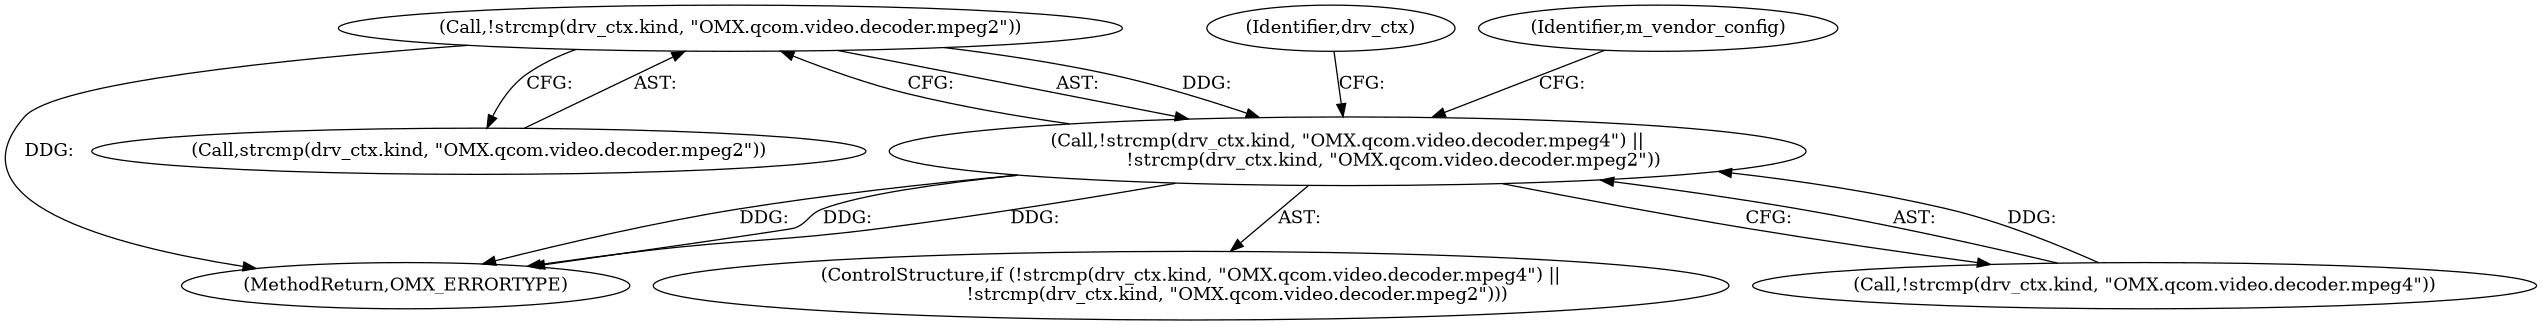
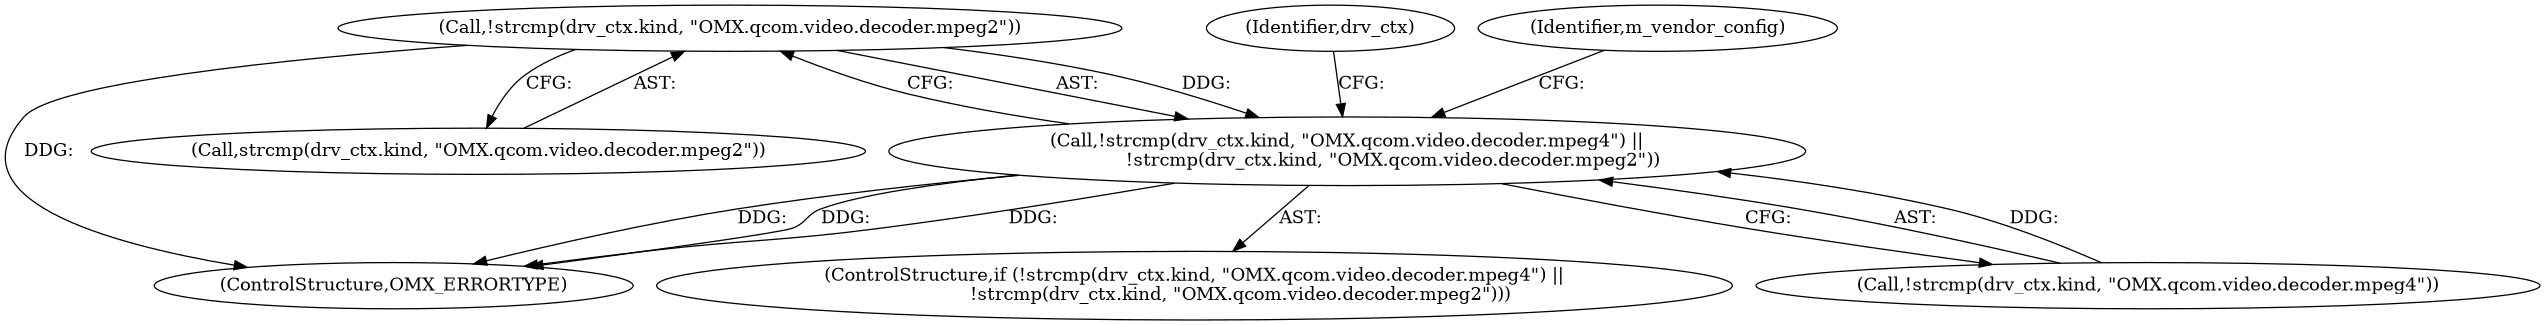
(406, 286) -> (394, 286)
